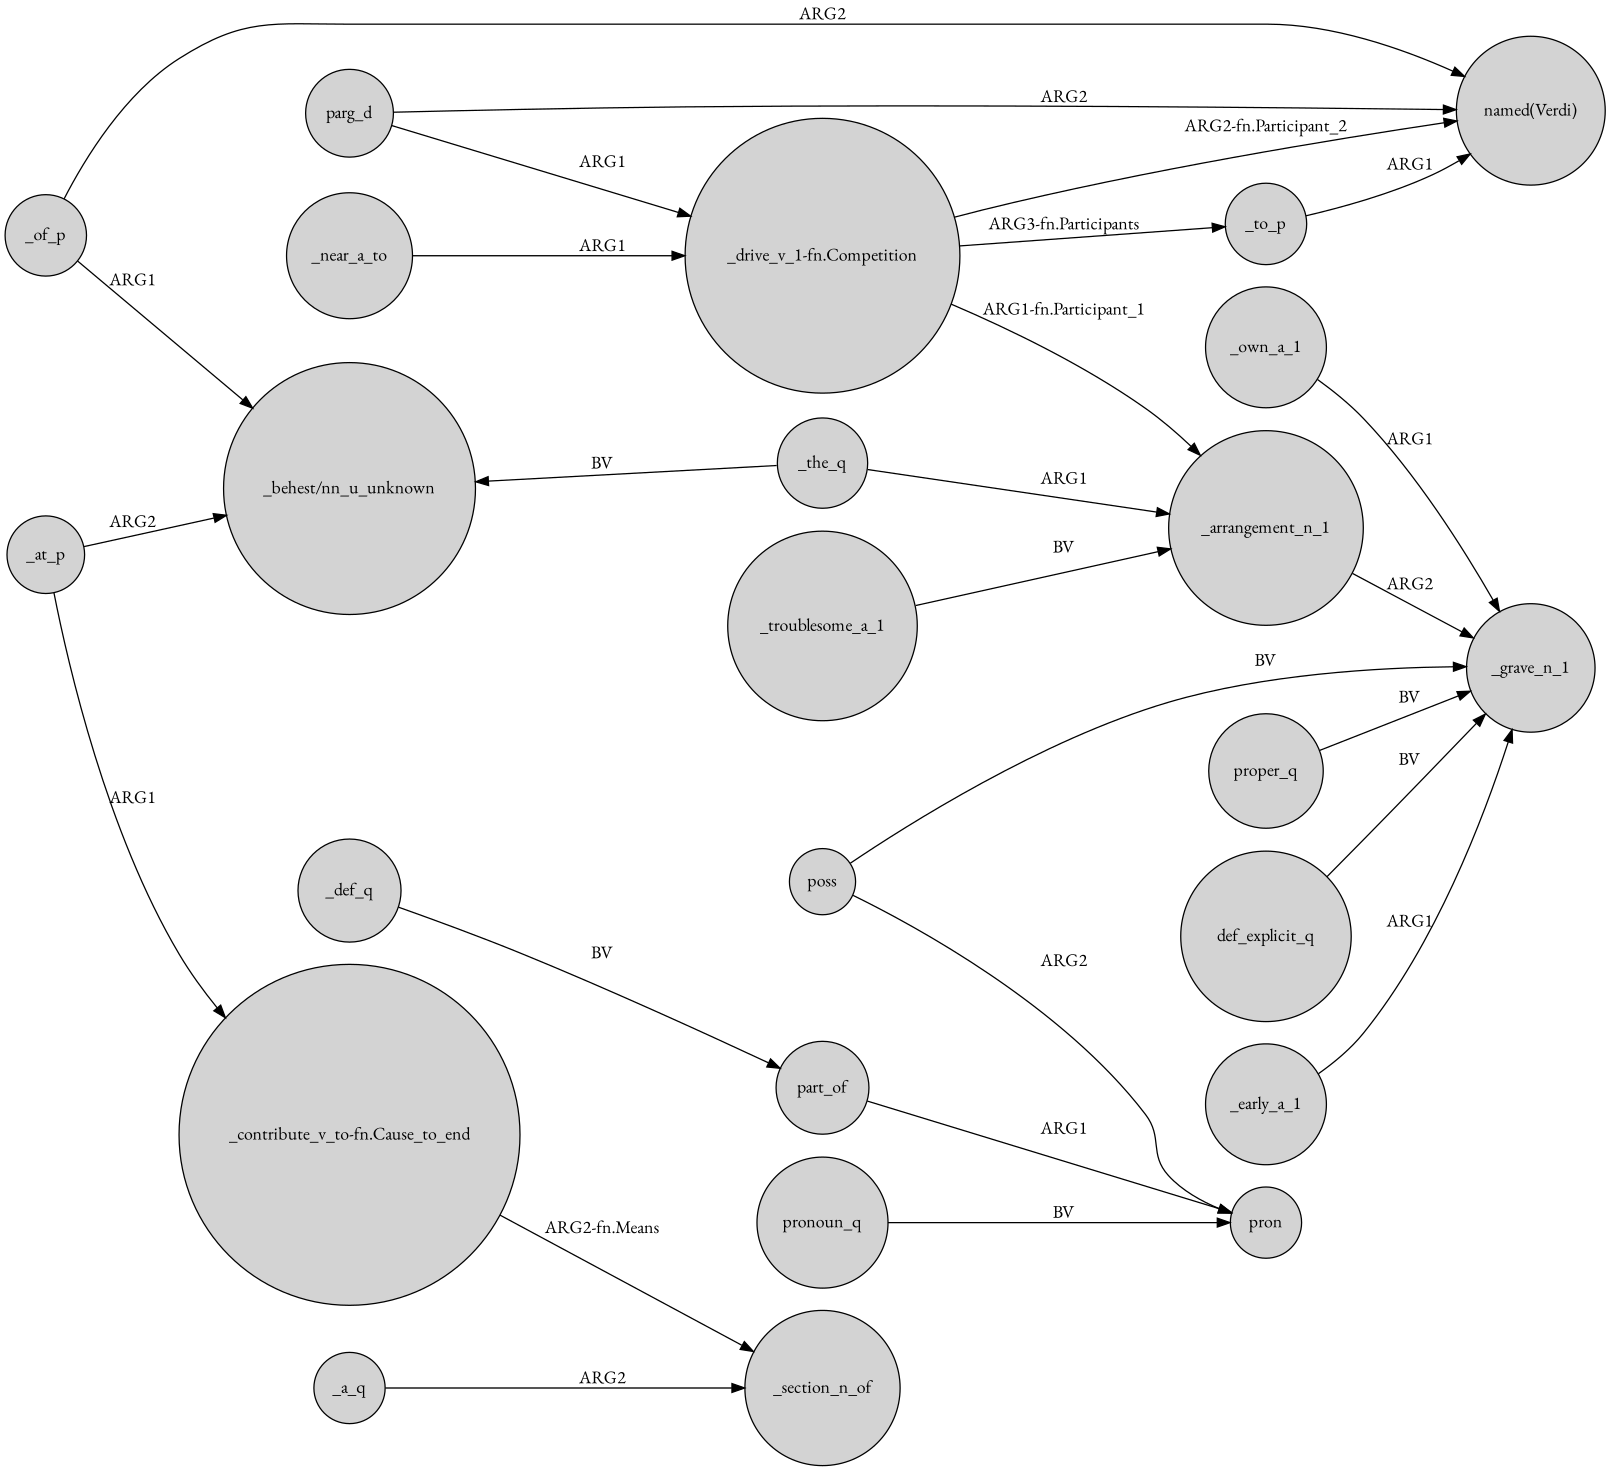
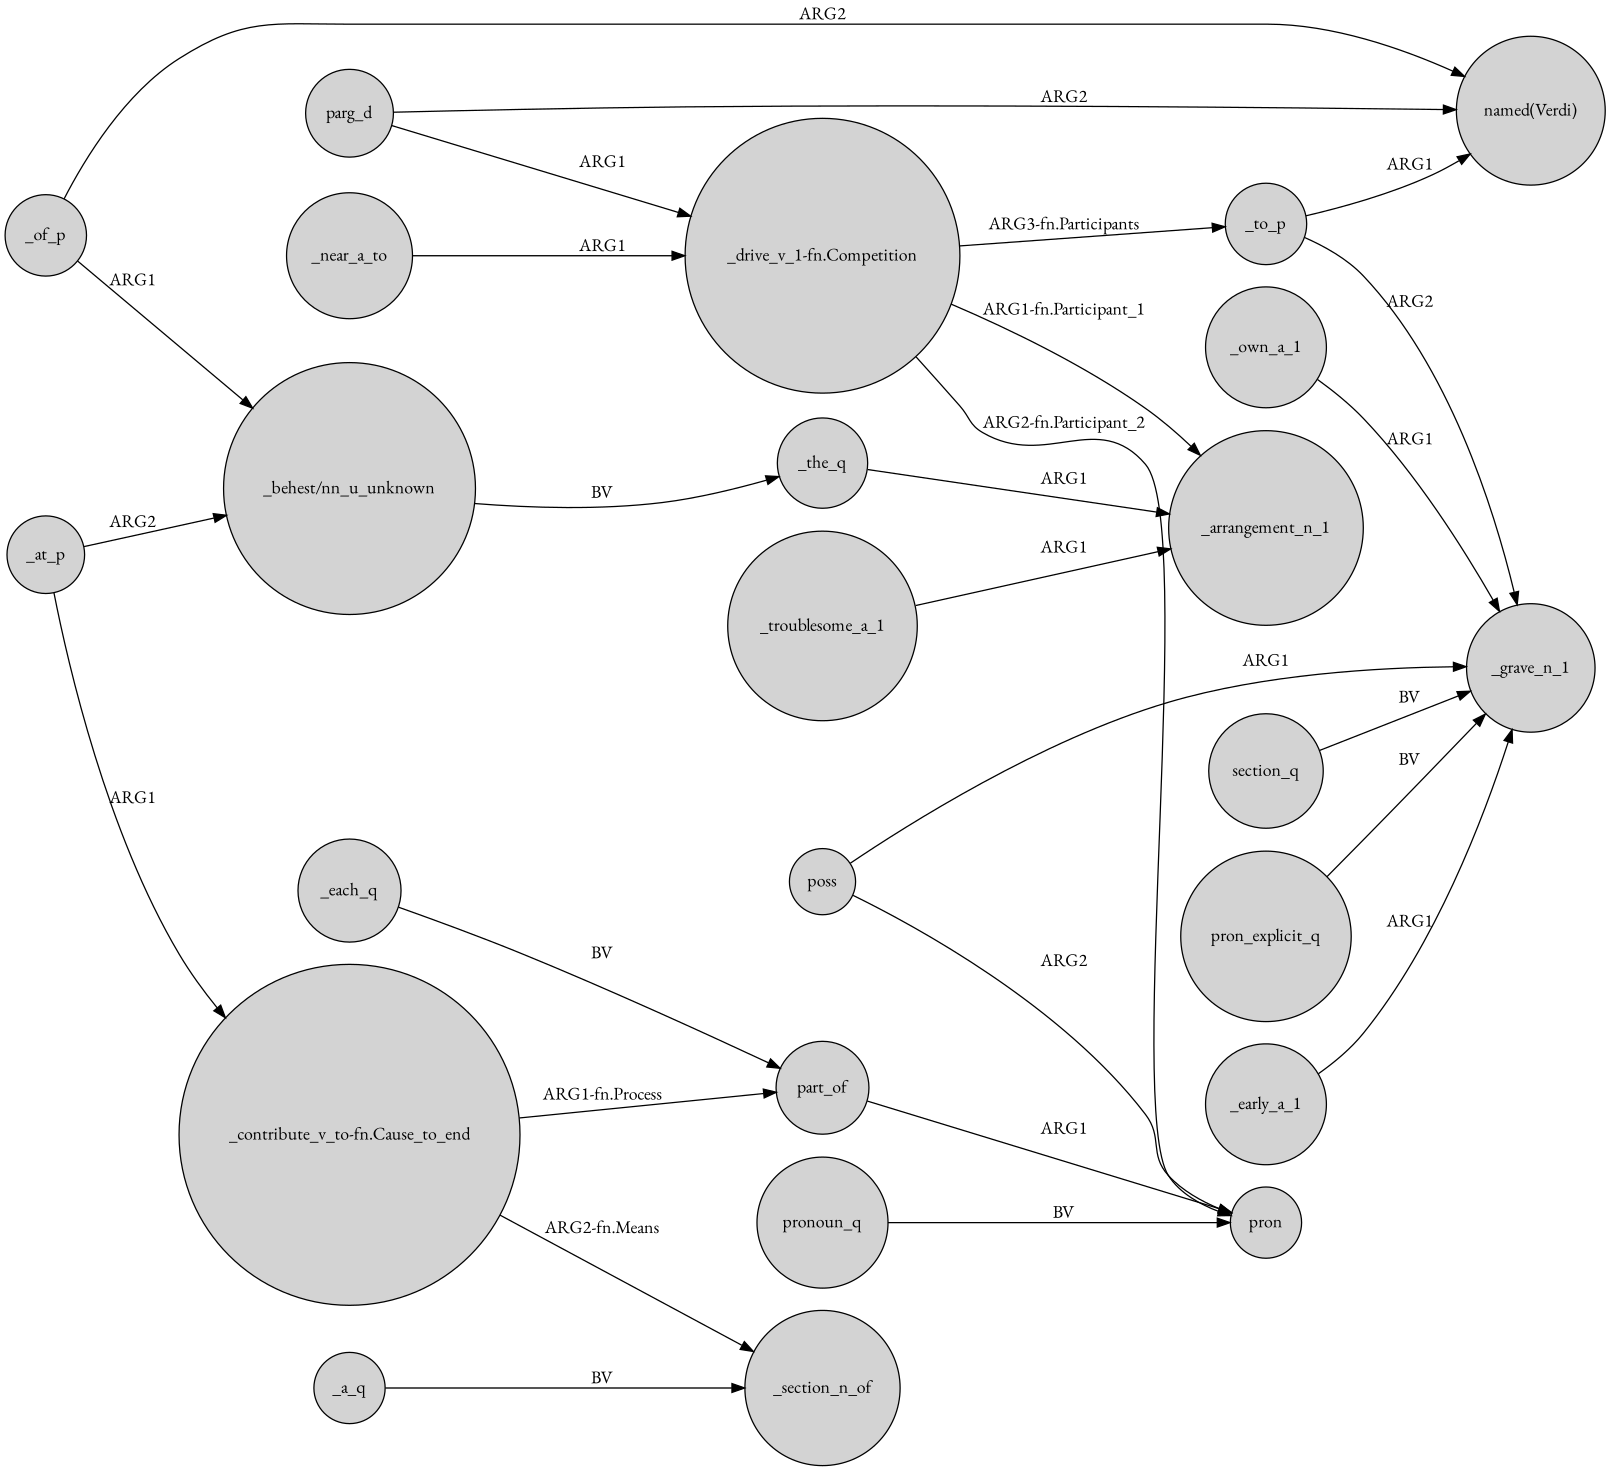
(1198, 164) -> (1163, 714)
(633, 473) -> (622, 506)
(1064, 548) -> (1064, 548)
(1407, 603) -> (1443, 392)
(1266, 661) -> (1266, 661)
(1266, 771) -> (1266, 771)
(350, 891) -> (350, 891)
(1266, 936) -> (1266, 936)
none -> (641, 1106)
(603, 1378) -> (603, 1378)
